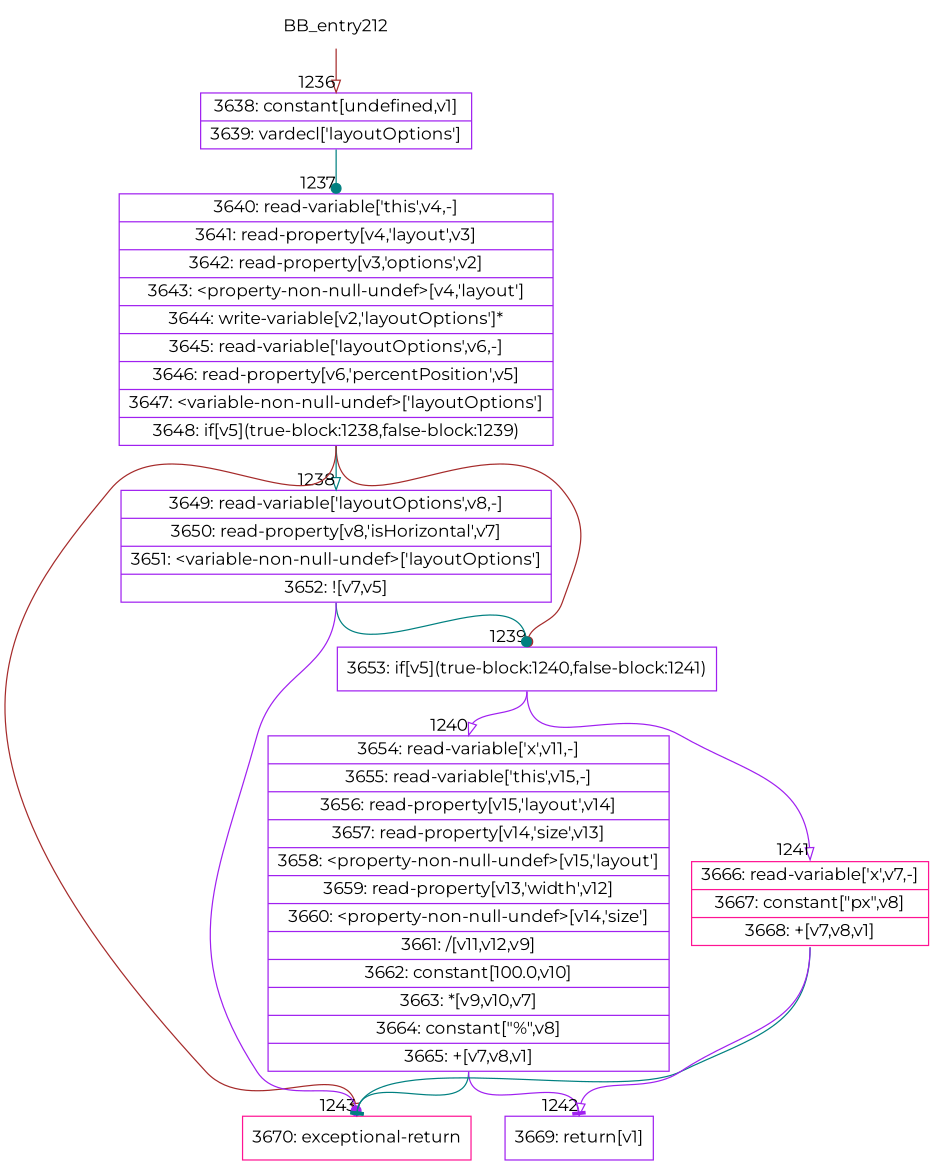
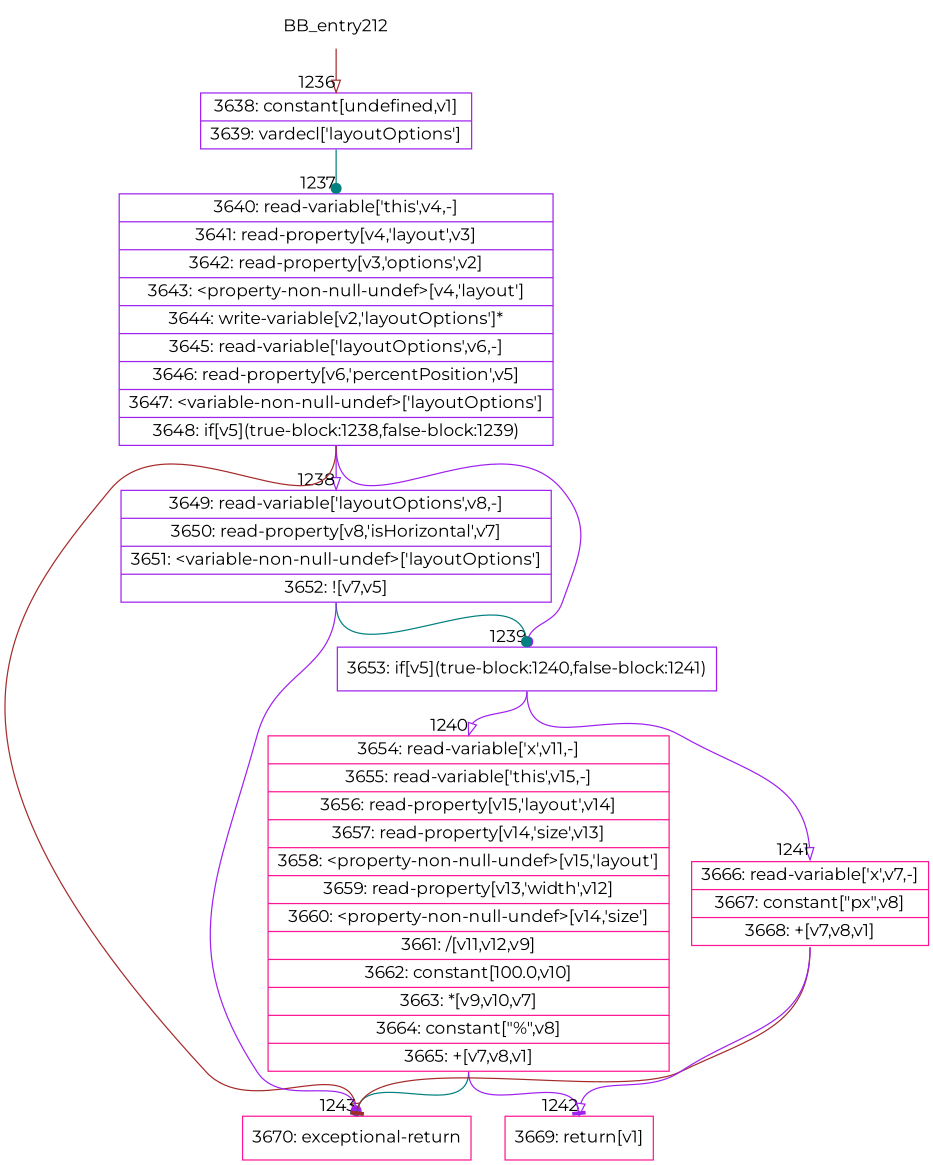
(336, 462) -> (336, 462)
(524, 468) -> (524, 468)
(469, 904) -> (469, 904)
(585, 1081) -> (585, 1081)
(579, 1138) -> (579, 1138)
